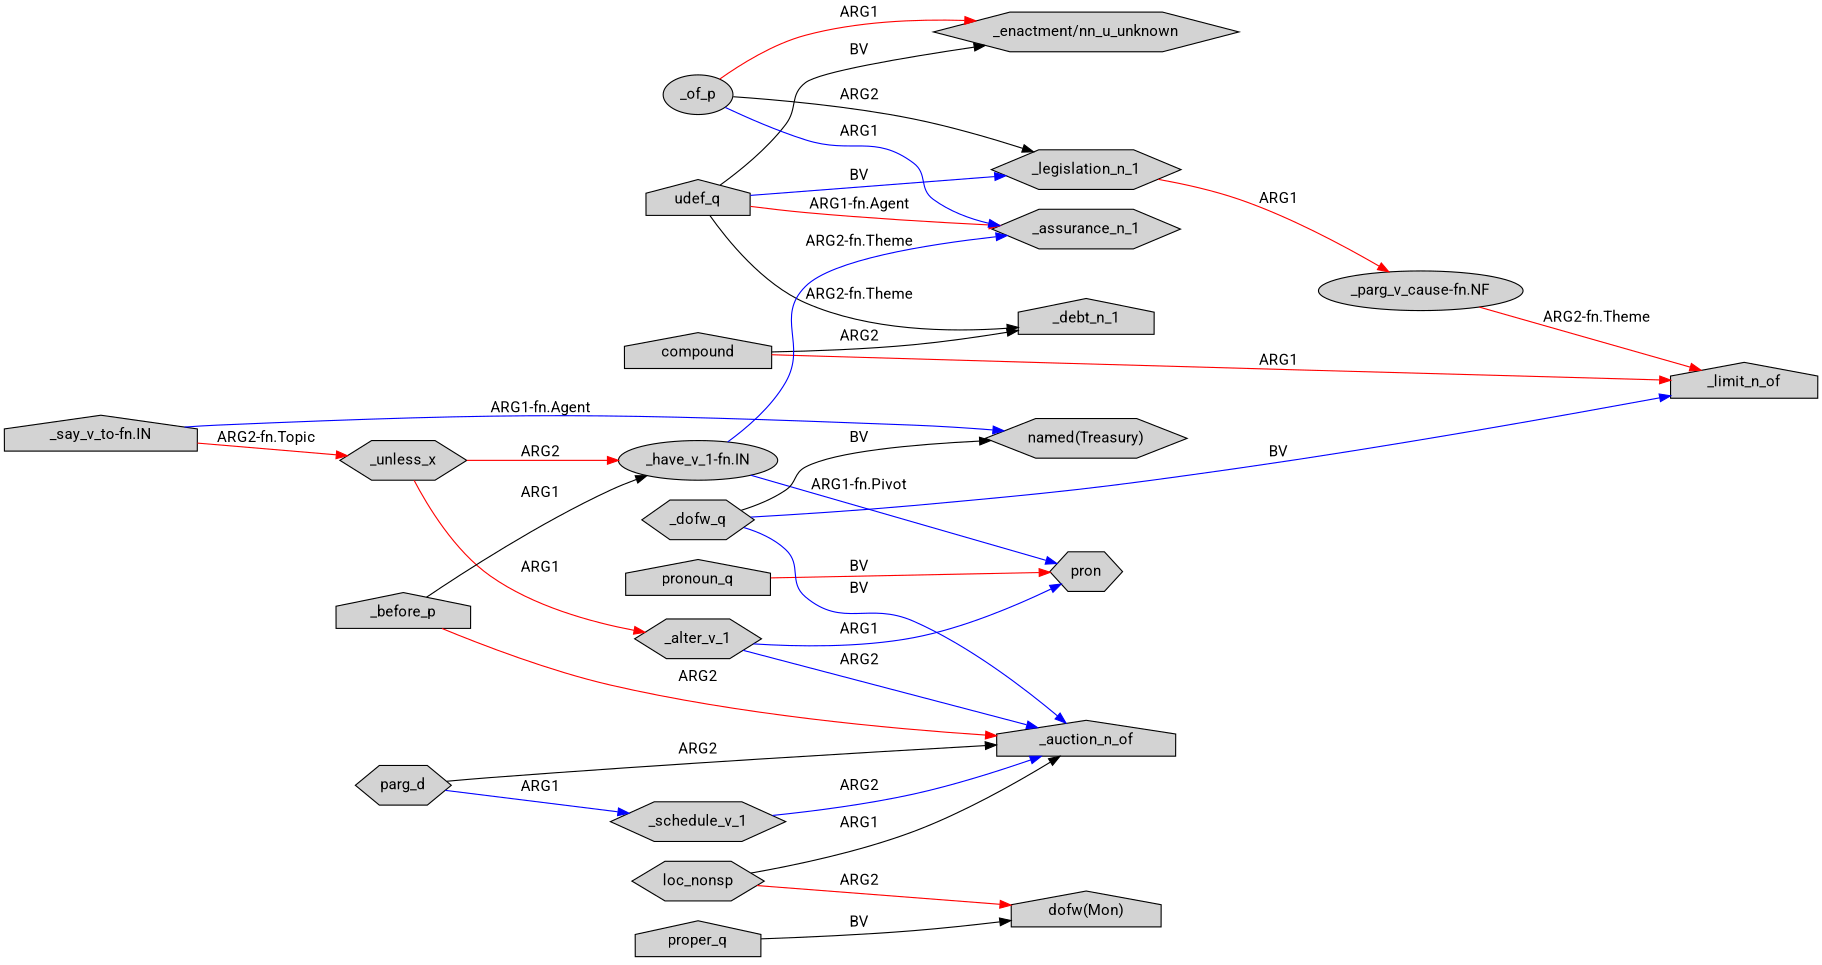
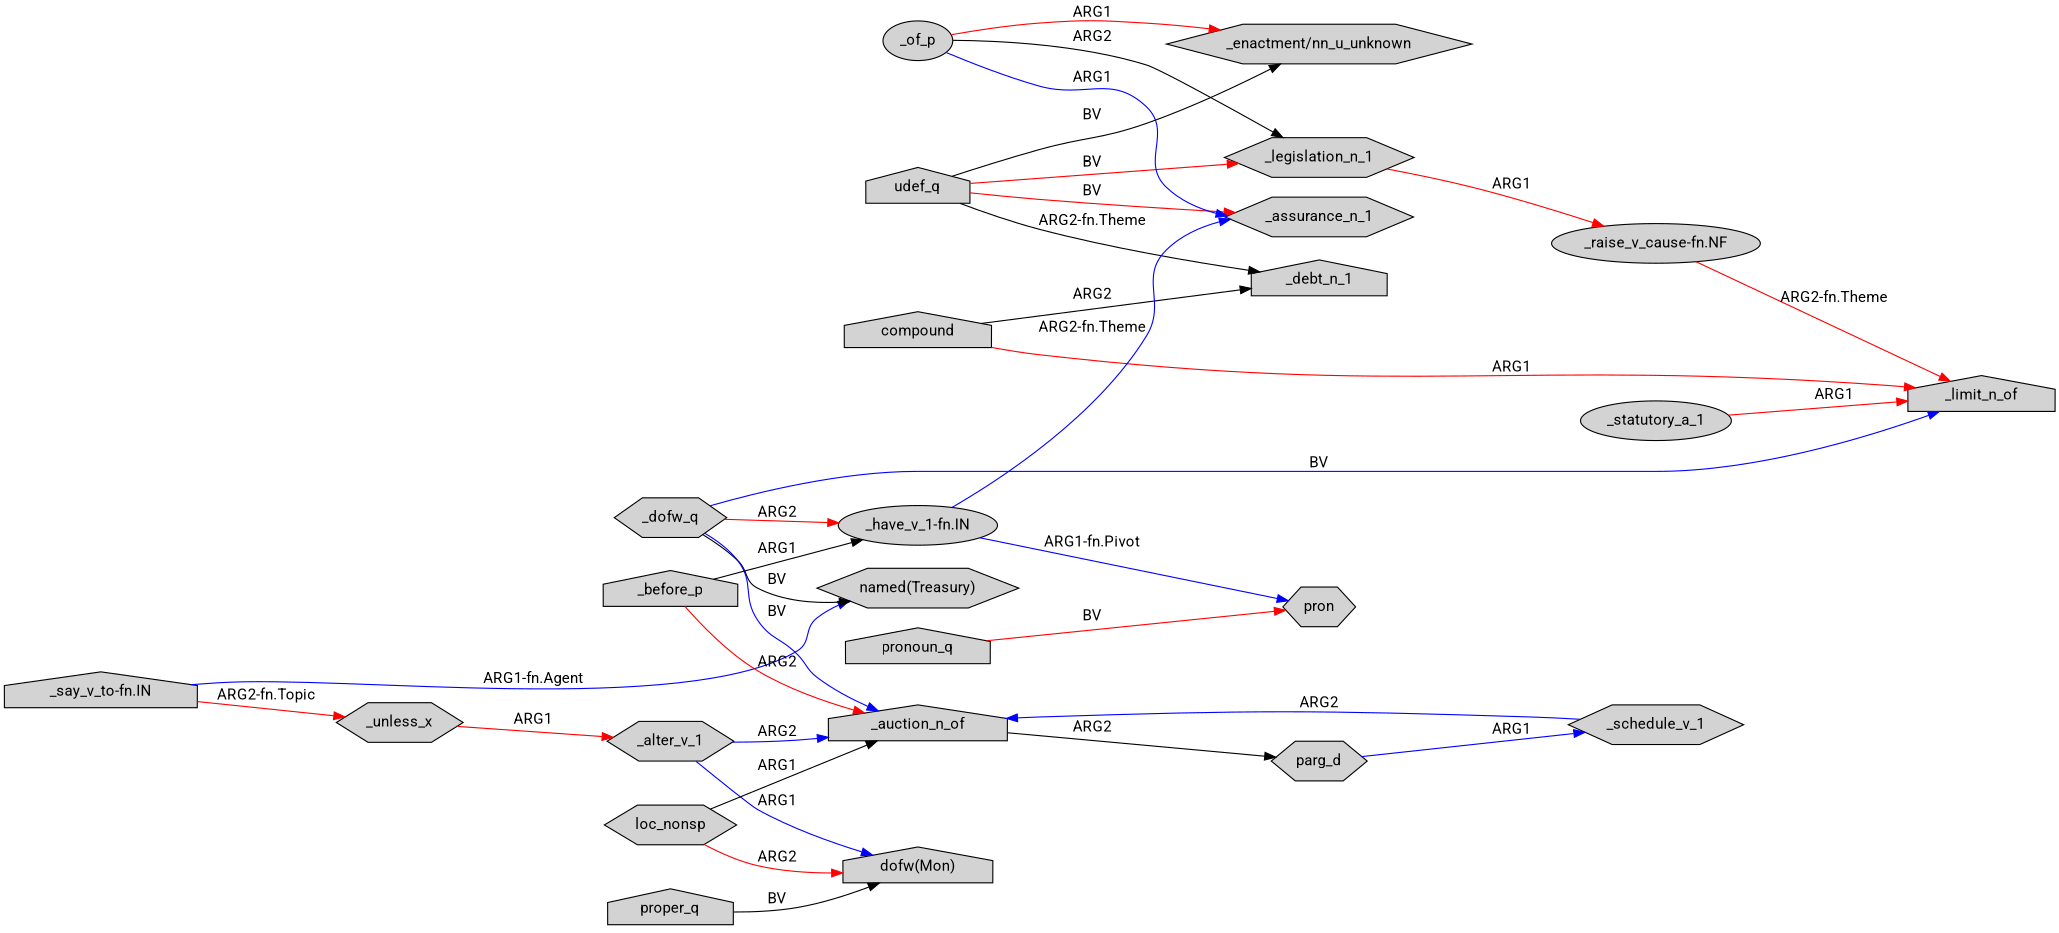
(873, 186) -> (1099, 174)
(859, 204) -> (1093, 191)
(1421, 291) -> (1656, 243)
none -> (1656, 421)
(537, 460) -> (776, 521)
(906, 639) -> (773, 817)
(716, 762) -> (1136, 744)
